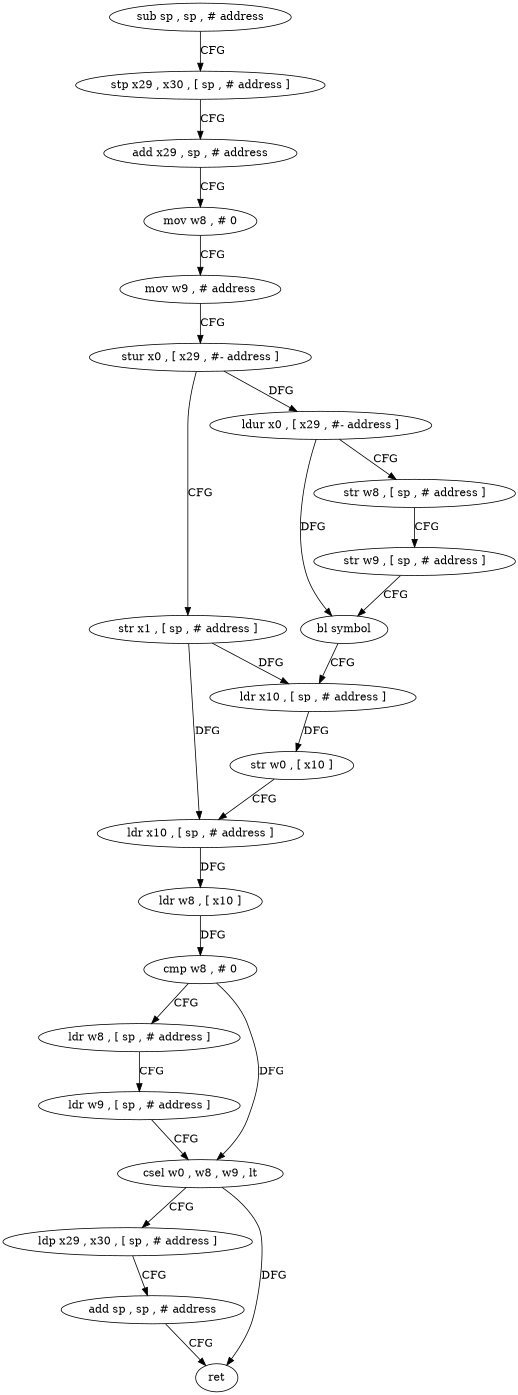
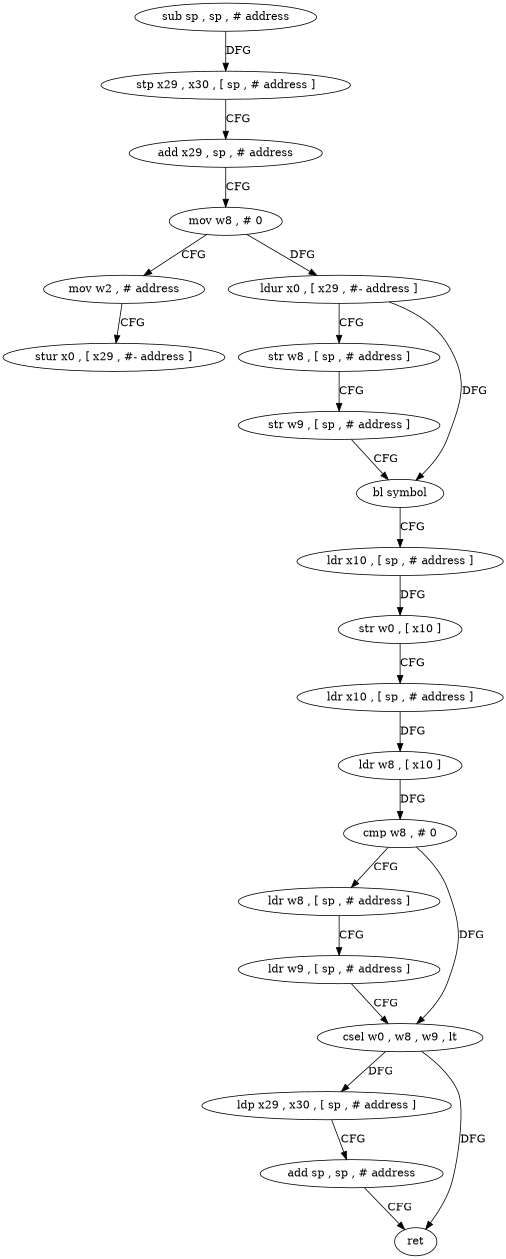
(213, 51) -> (239, 51)
(200, 289) -> (124, 289)
(257, 389) -> (278, 253)
(188, 629) -> none
(182, 1208) -> (381, 1072)
